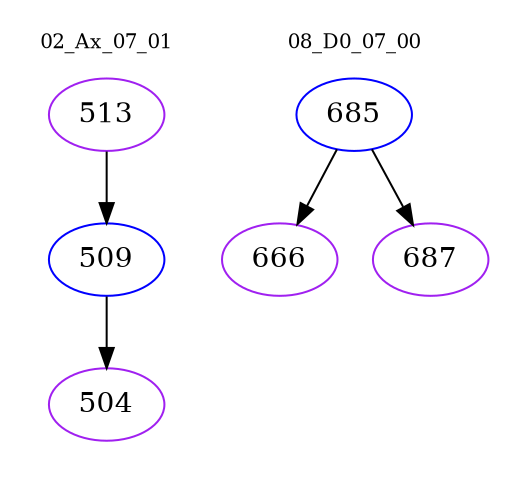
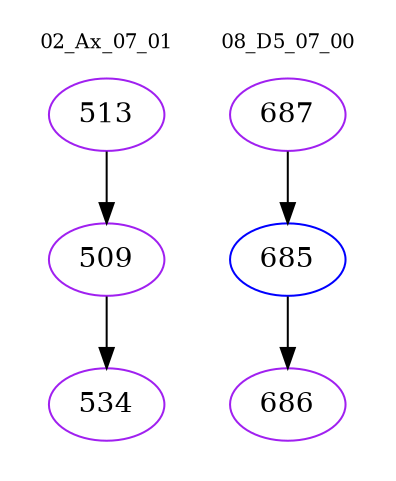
(355, 43) -> (289, 43)
(388, 178) -> (288, 177)
(107, 260) -> (107, 260)
(280, 260) -> (288, 405)
(107, 405) -> (107, 405)
